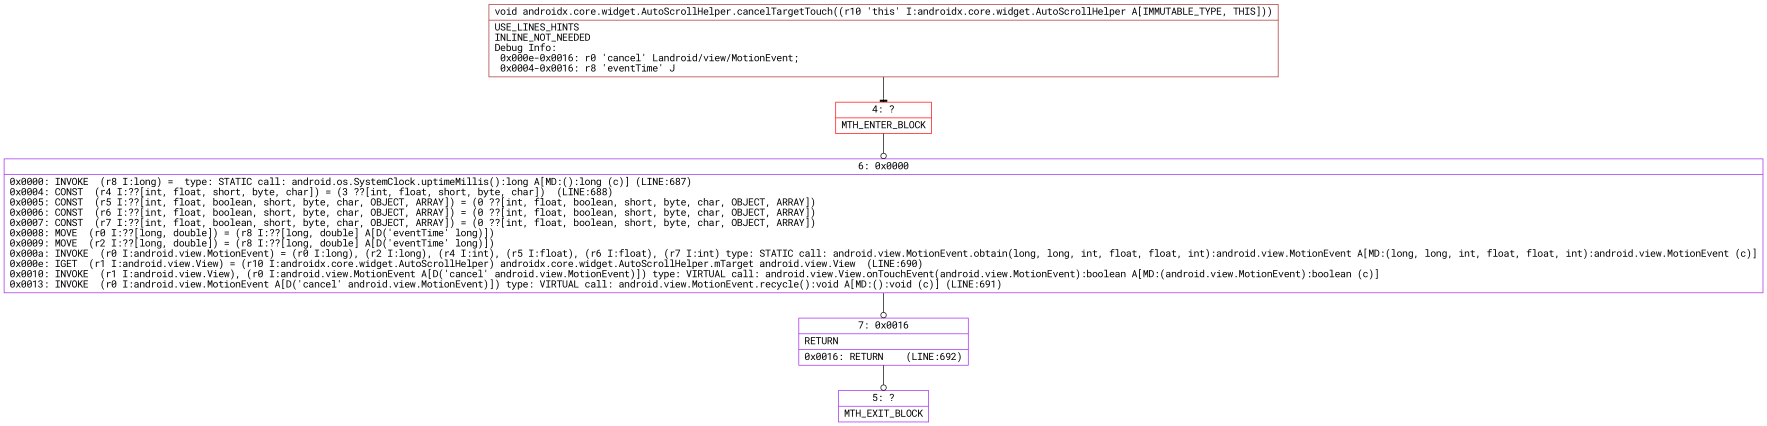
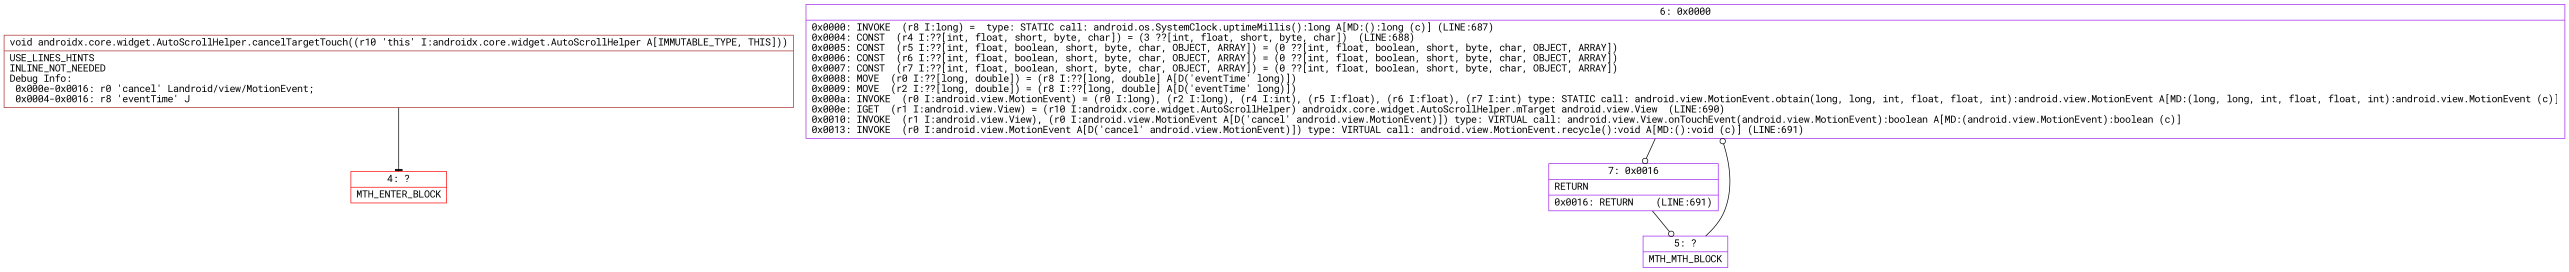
(884, 143) -> (1729, 193)
(884, 357) -> (1634, 203)
(884, 414) -> (1685, 259)
